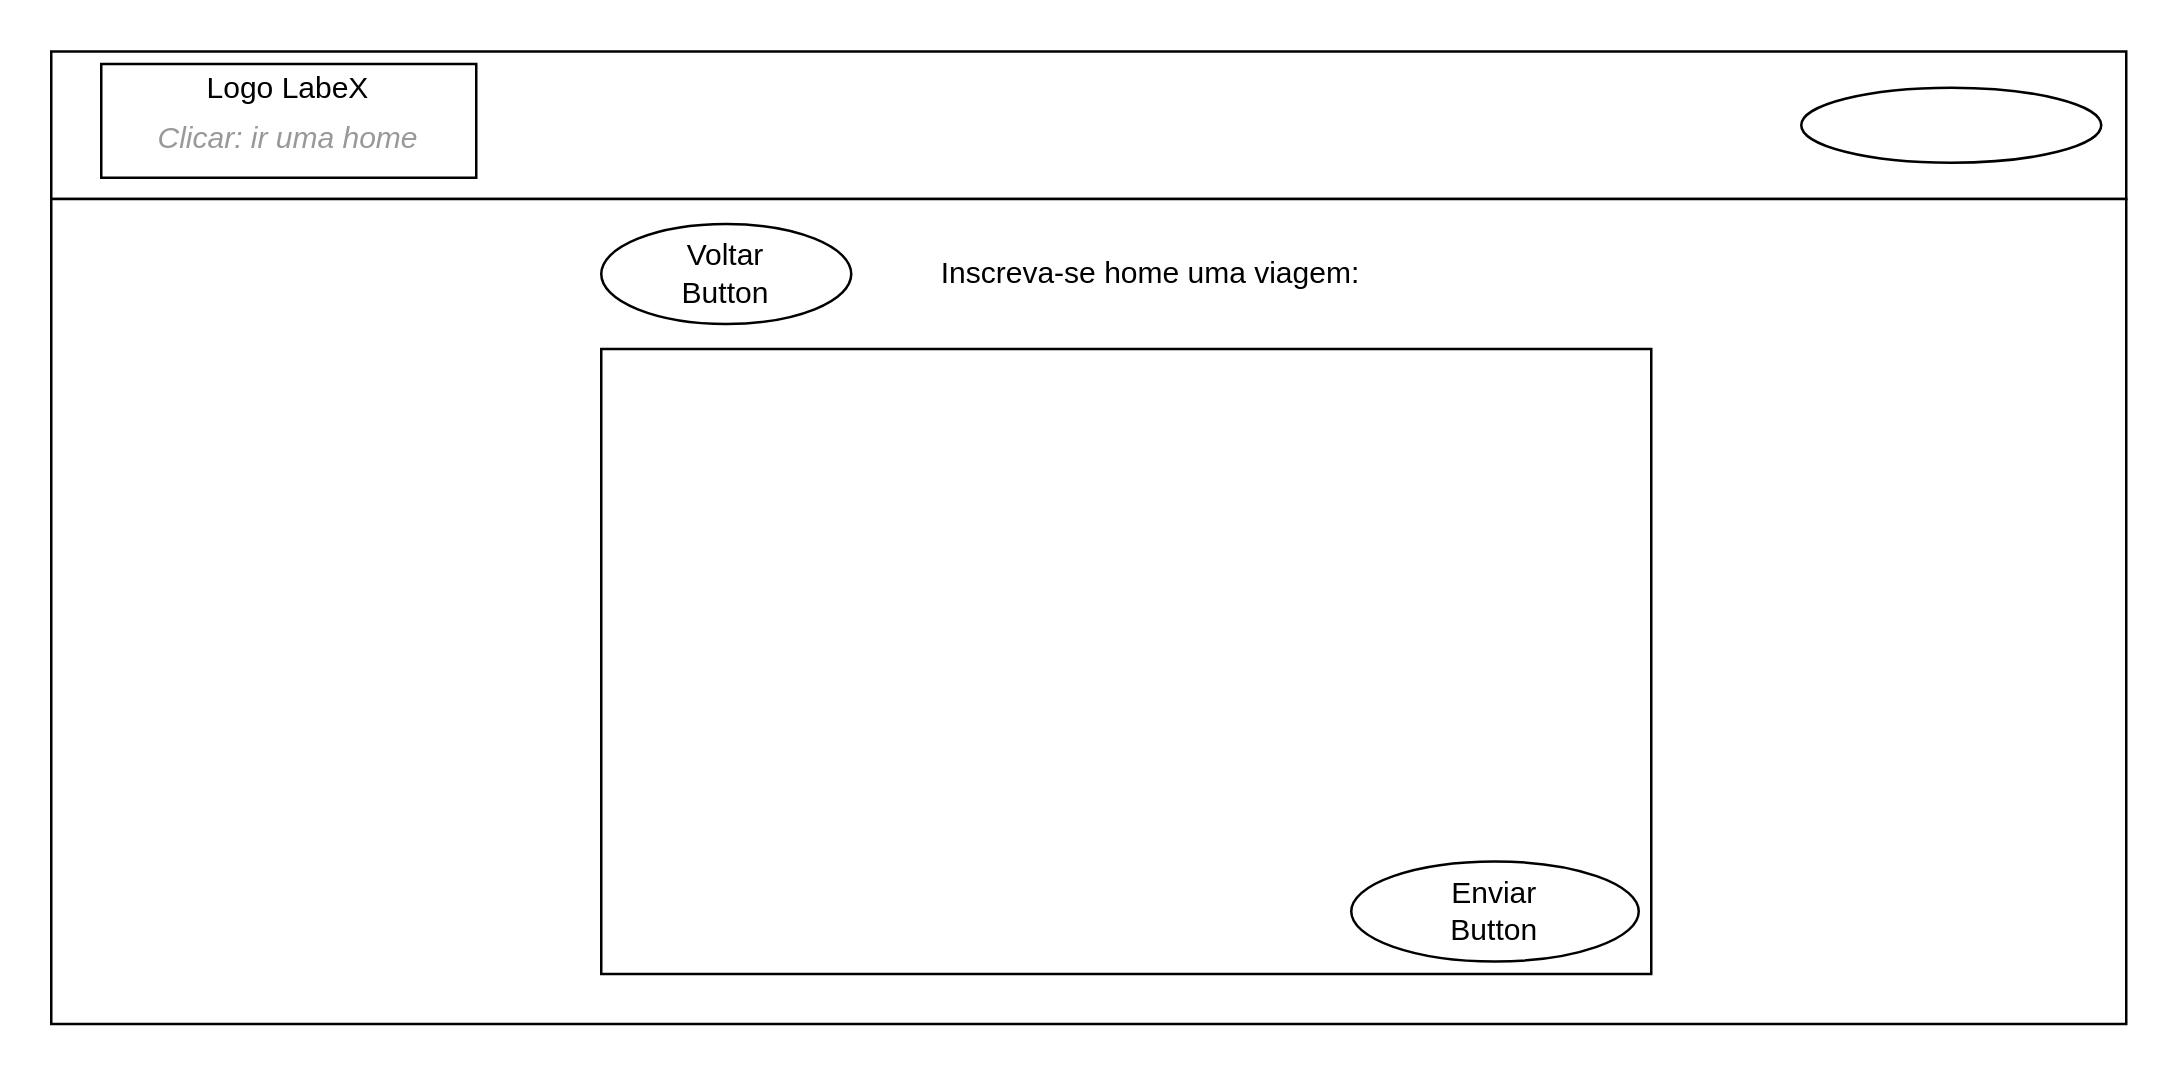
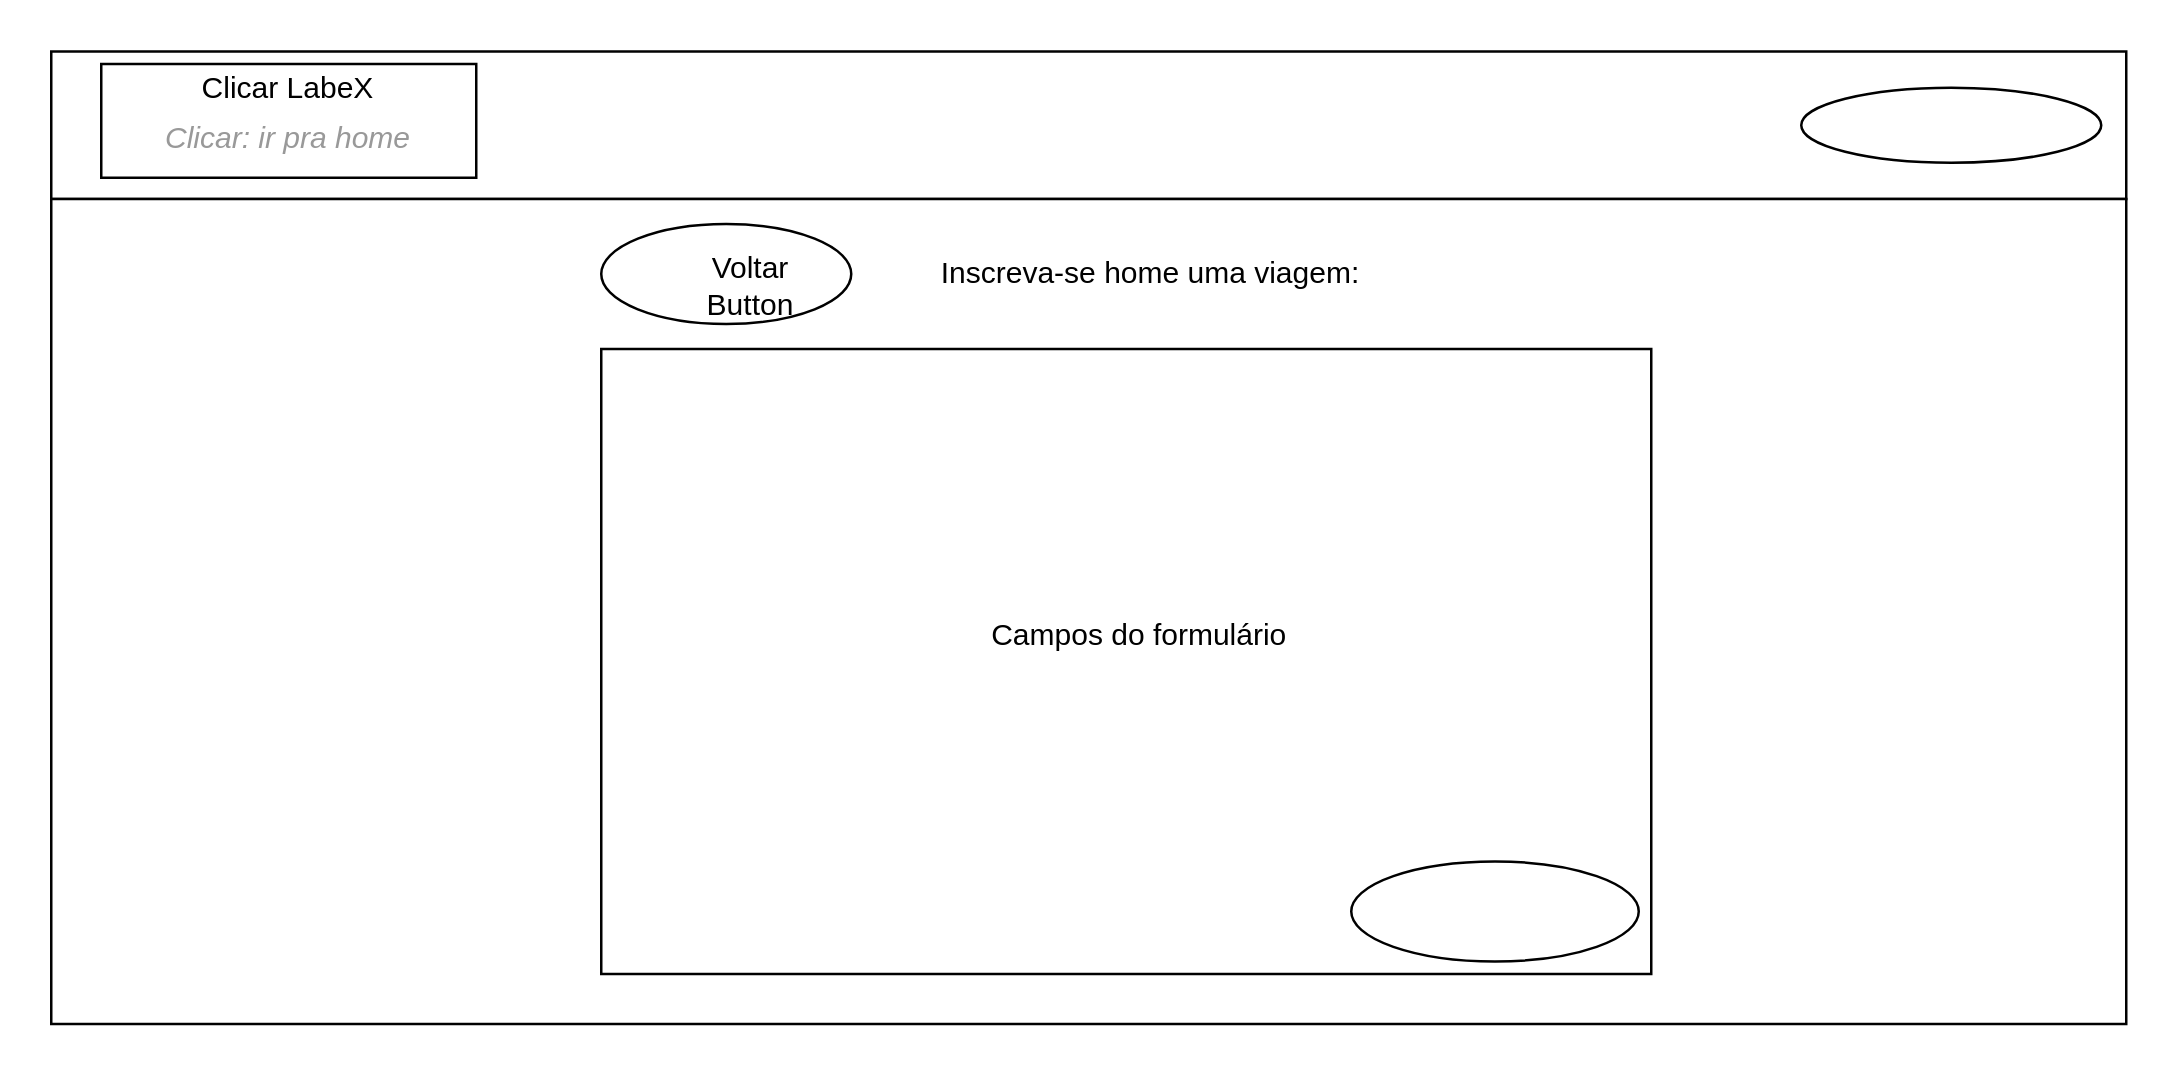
(289, 89) -> (289, 89)
(289, 139) -> (289, 139)
(726, 274) -> (751, 286)
none -> (1139, 636)
(1495, 911) -> none
